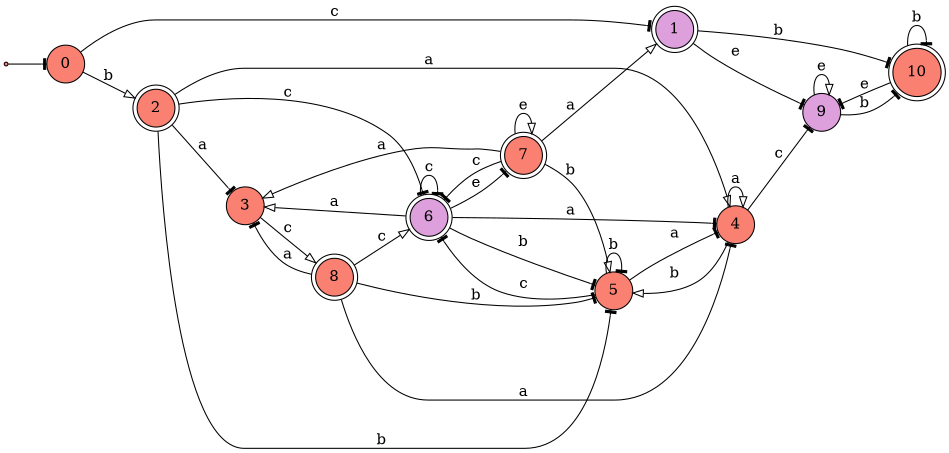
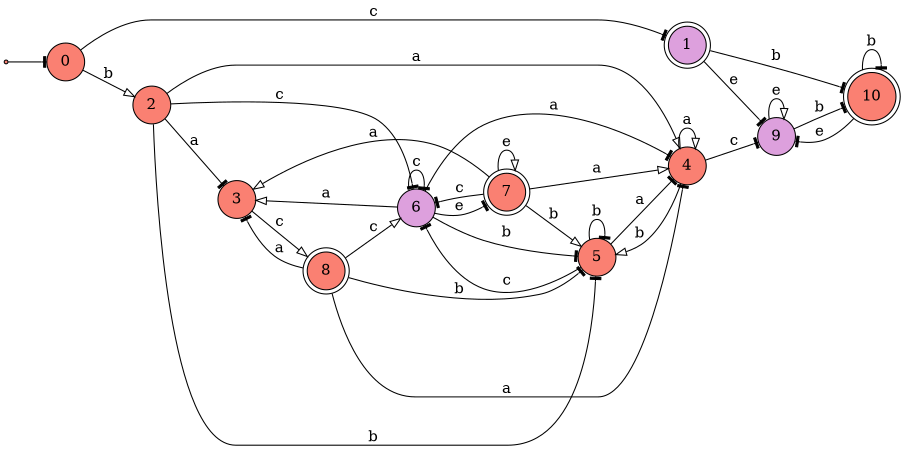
(595, 96) -> (594, 180)
(156, 108) -> (152, 105)
(429, 217) -> (416, 208)
